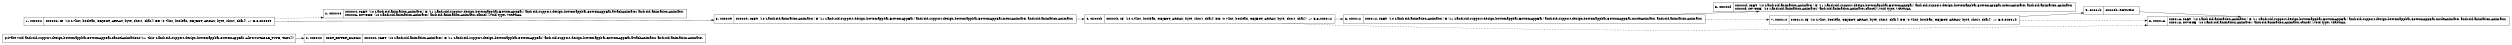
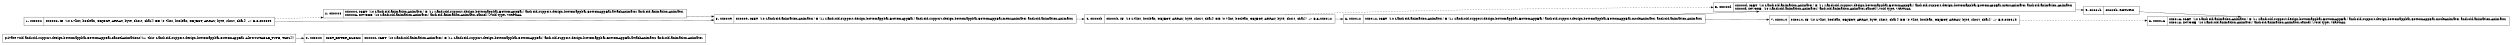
(2051, 15) -> (2078, 10)
none -> (699, 16)
(1736, 20) -> (1736, 20)
(1714, 30) -> (1498, 9)
